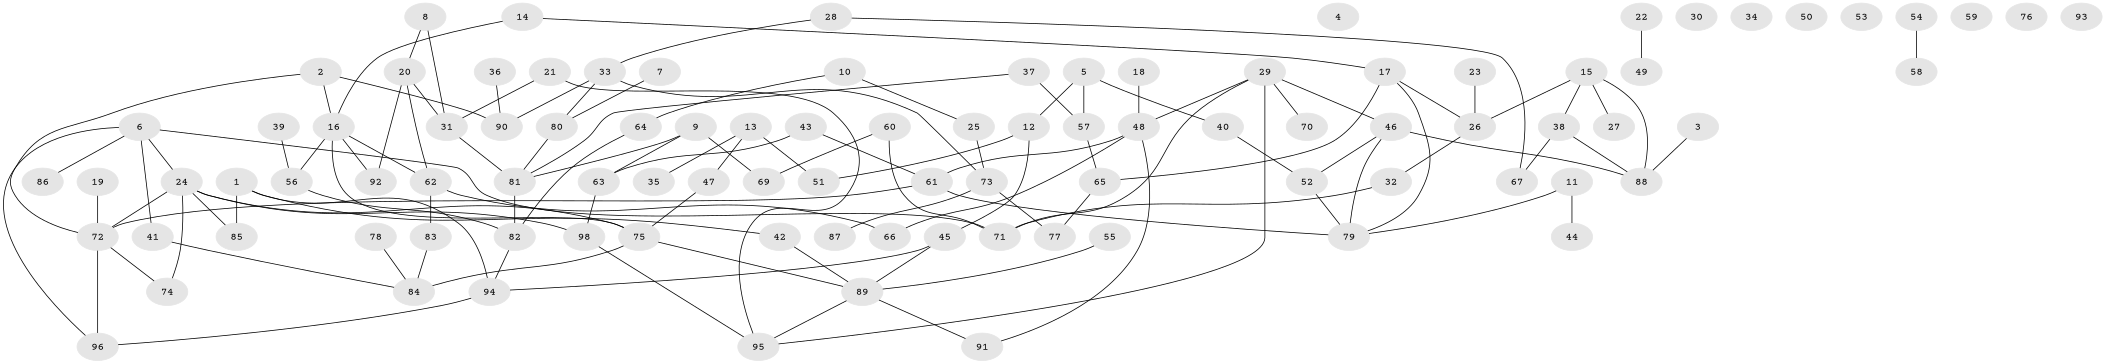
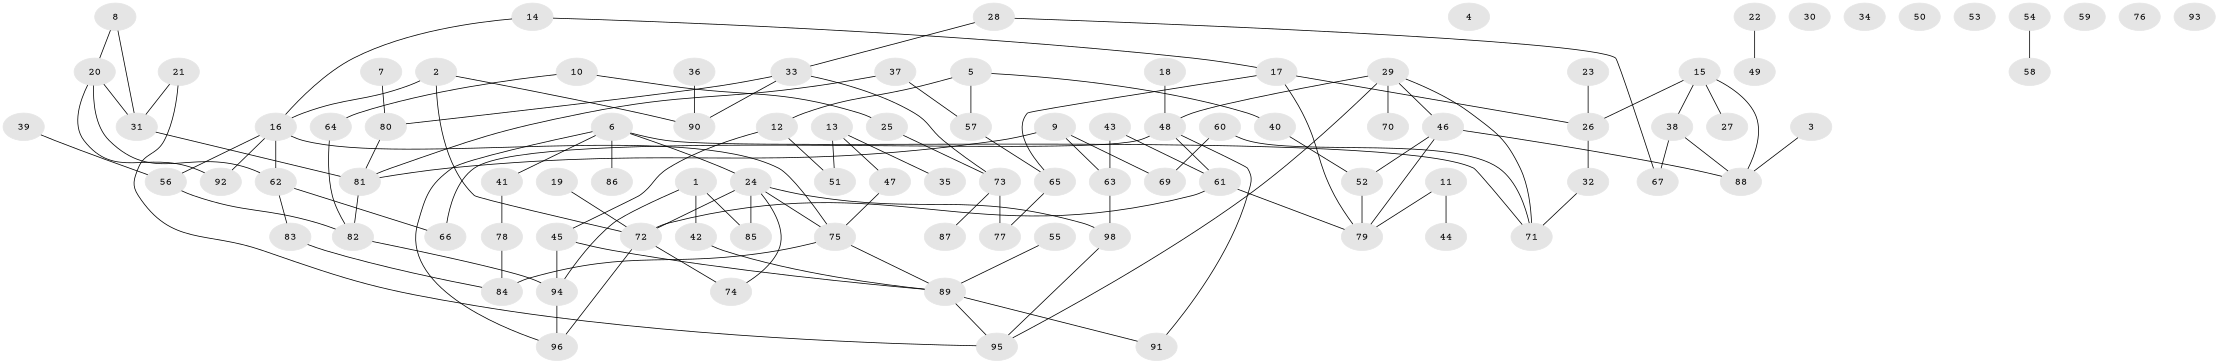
(283, 266) -> (502, 209)
